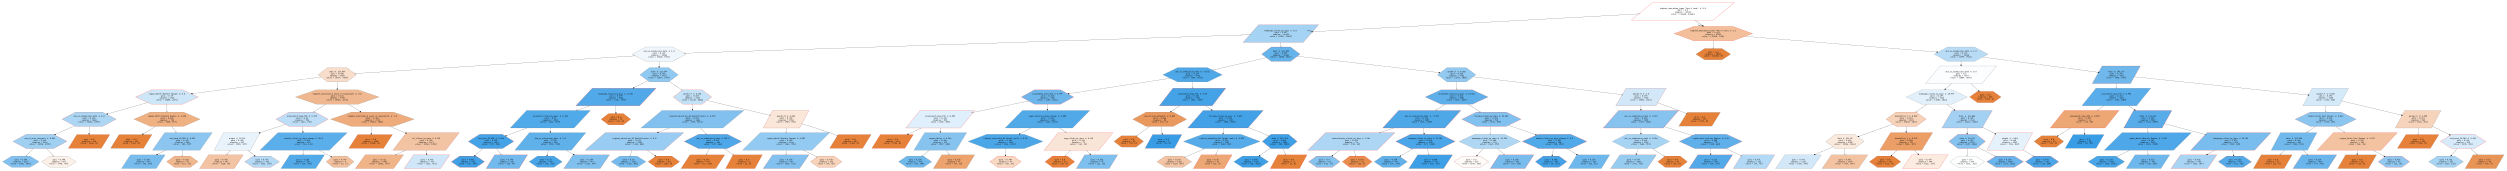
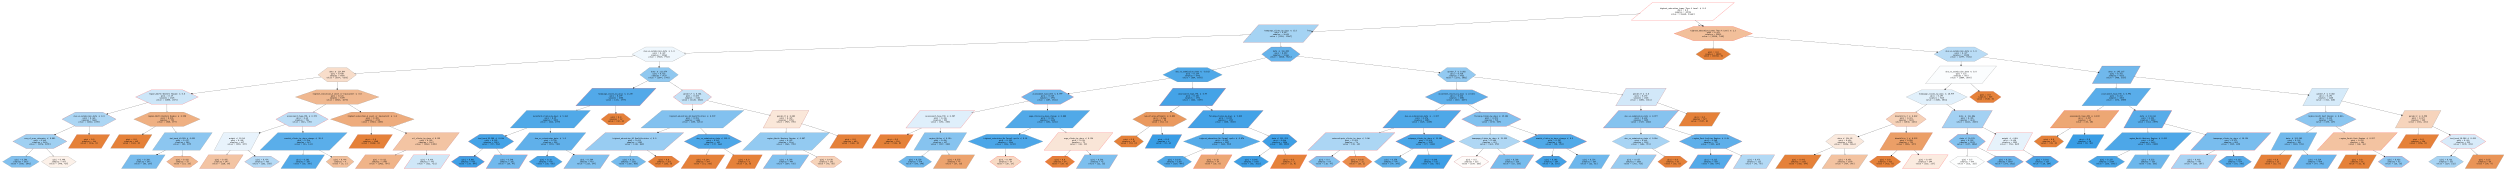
(1174, 162) -> (1174, 162)
(1798, 162) -> (1798, 162)
